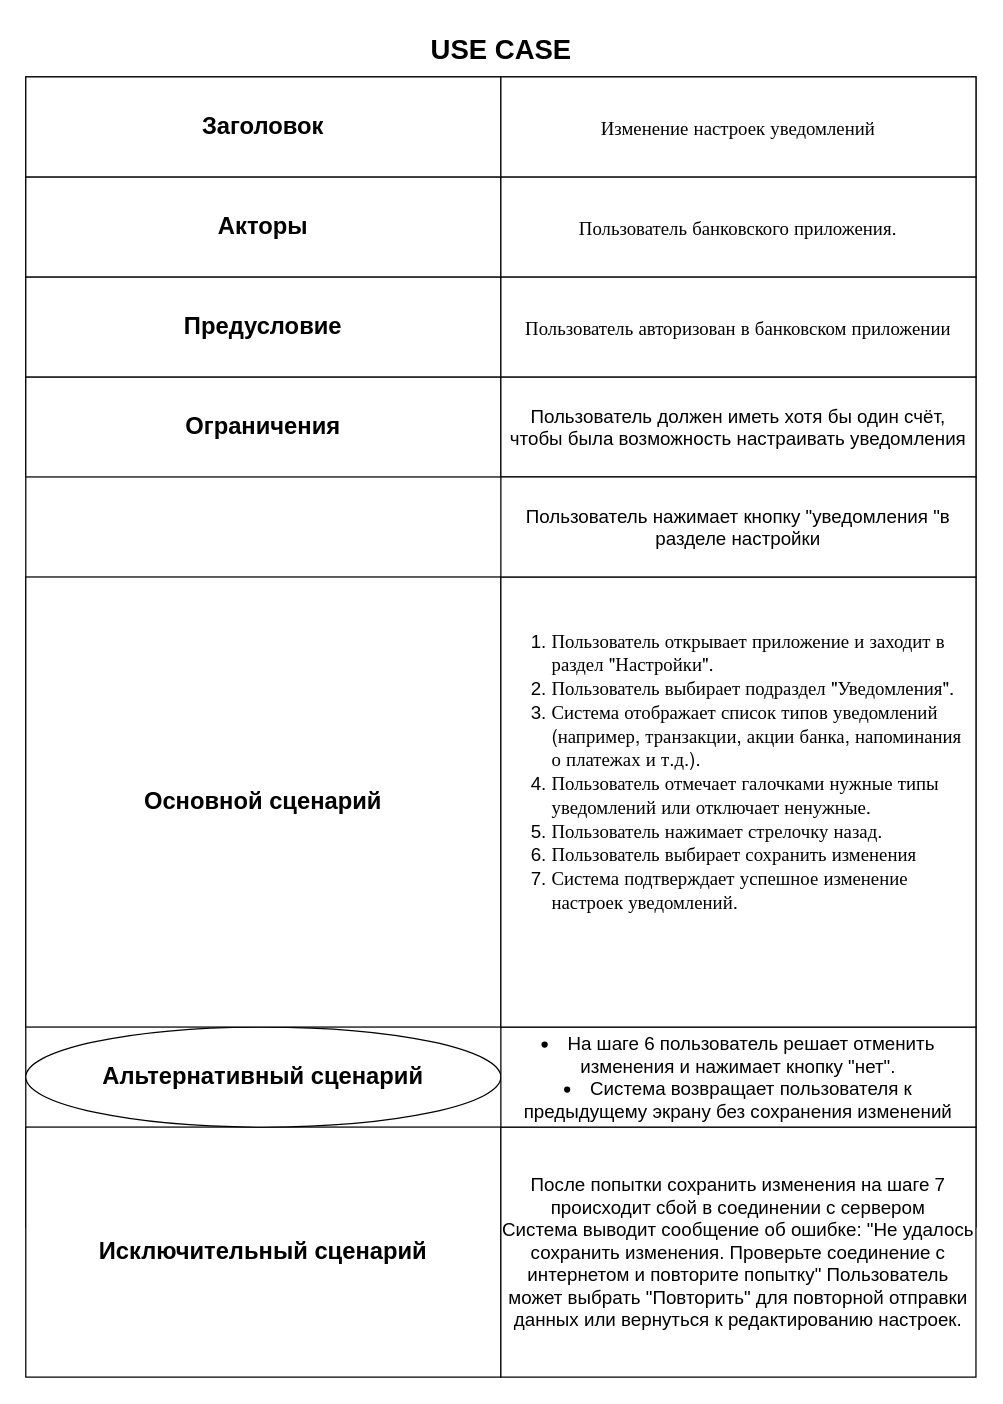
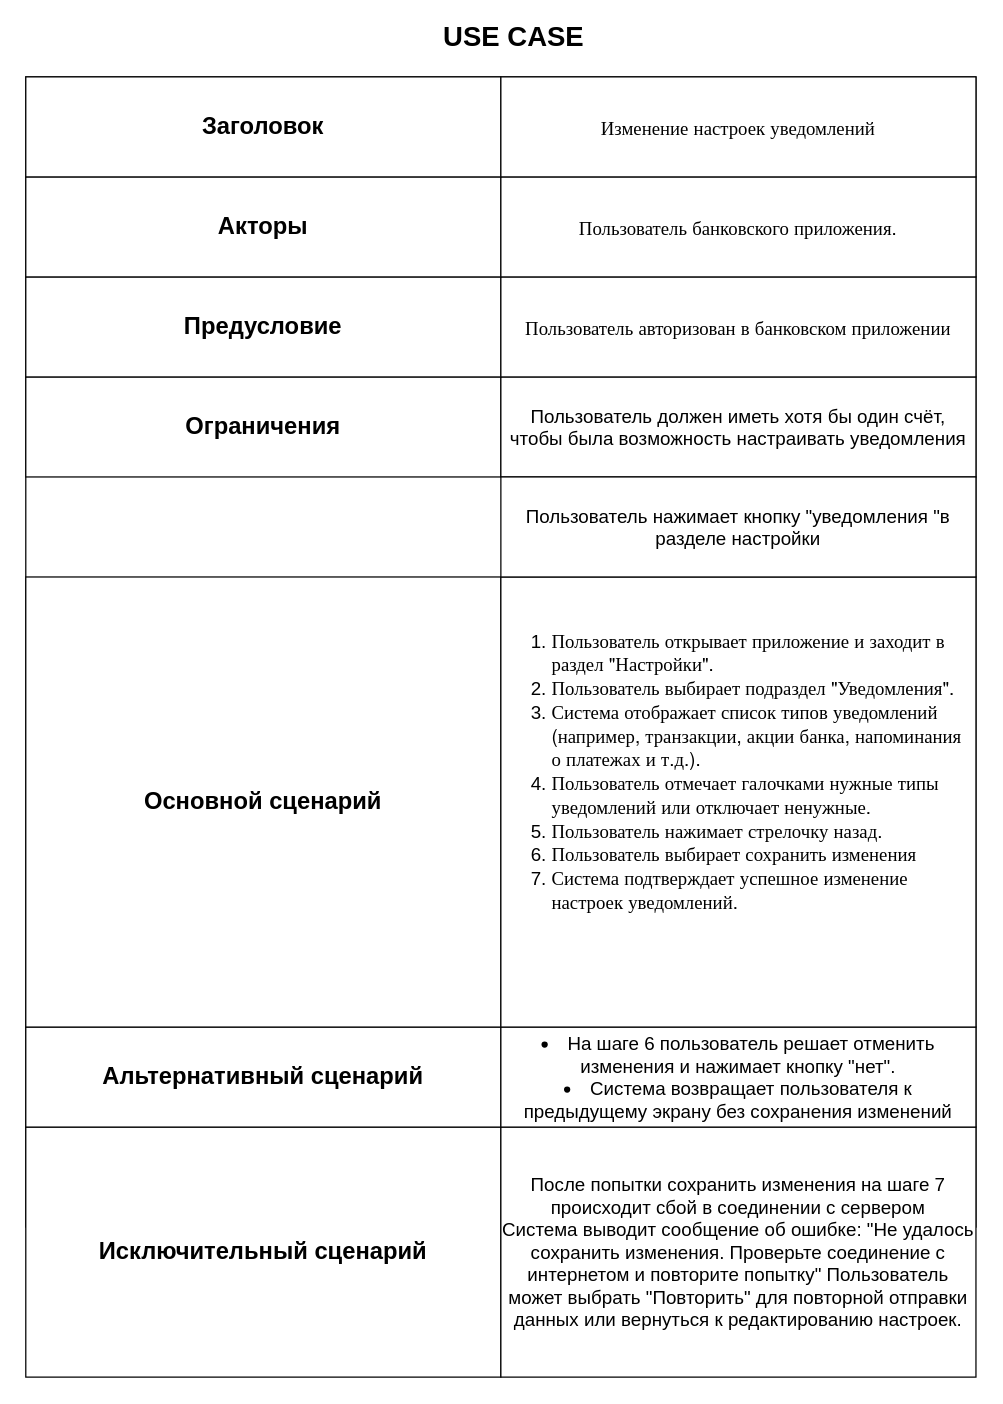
(501, 51) -> (513, 38)
(263, 1077) -> (263, 1077)
